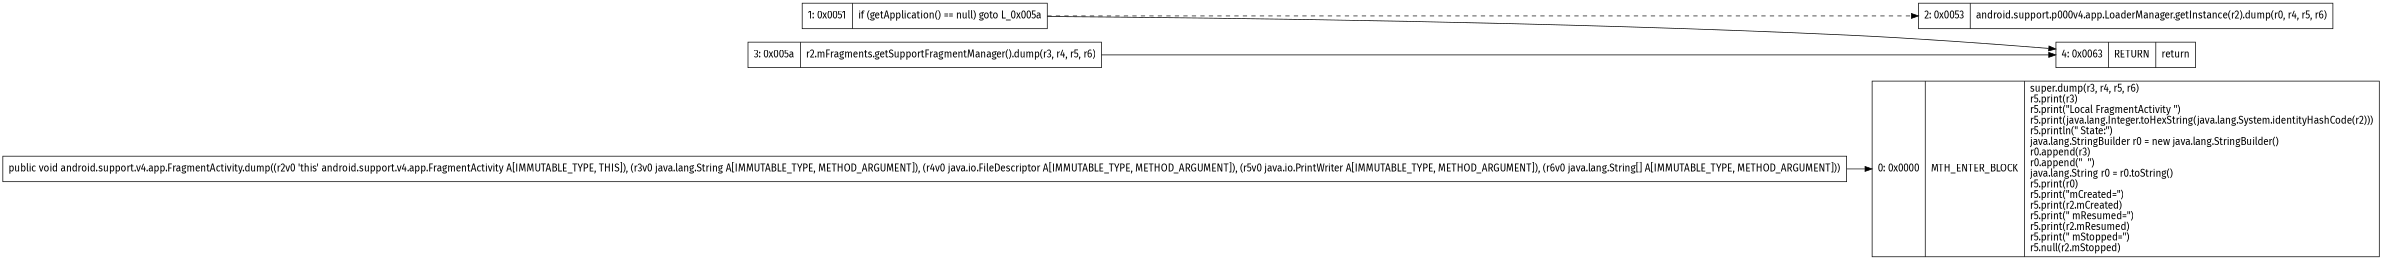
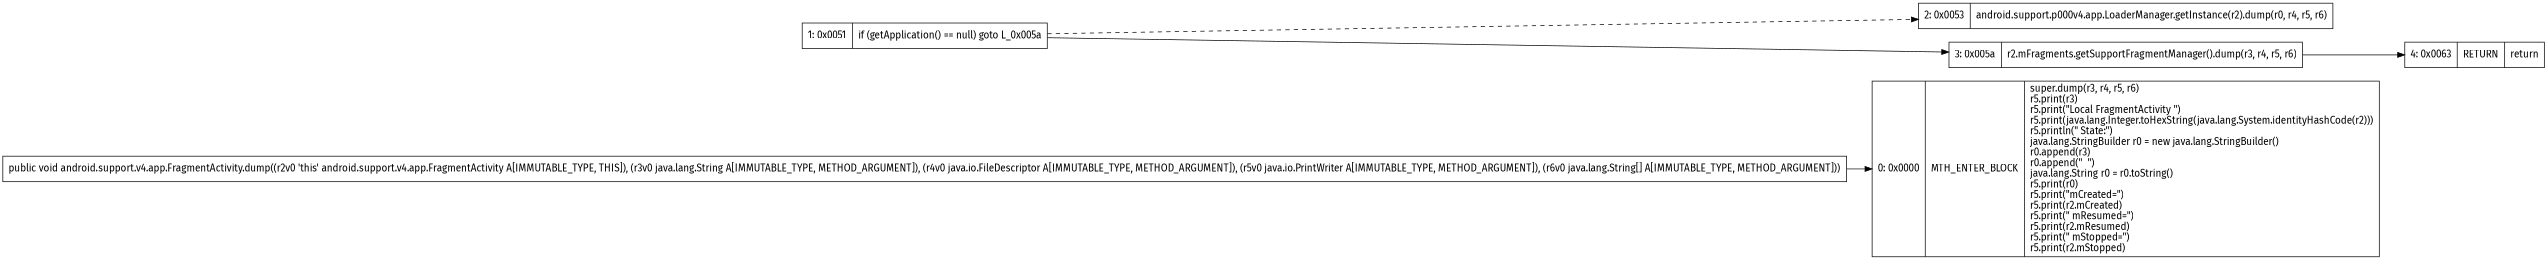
(1548, 25) -> (1495, 45)
(2075, 248) -> (2078, 248)
